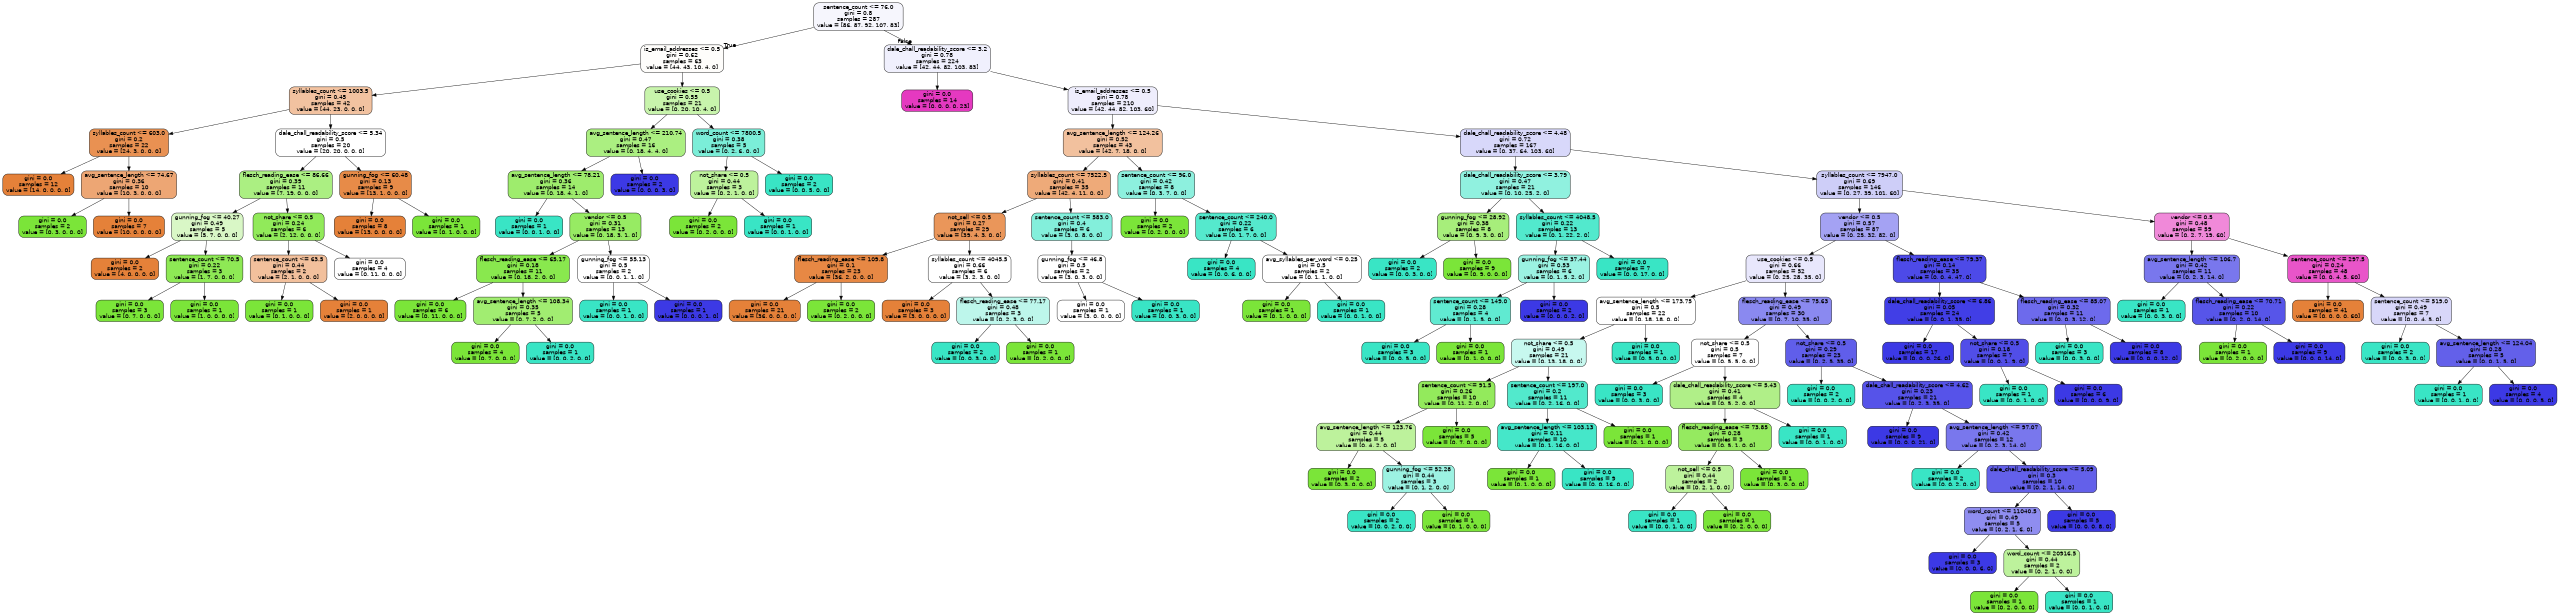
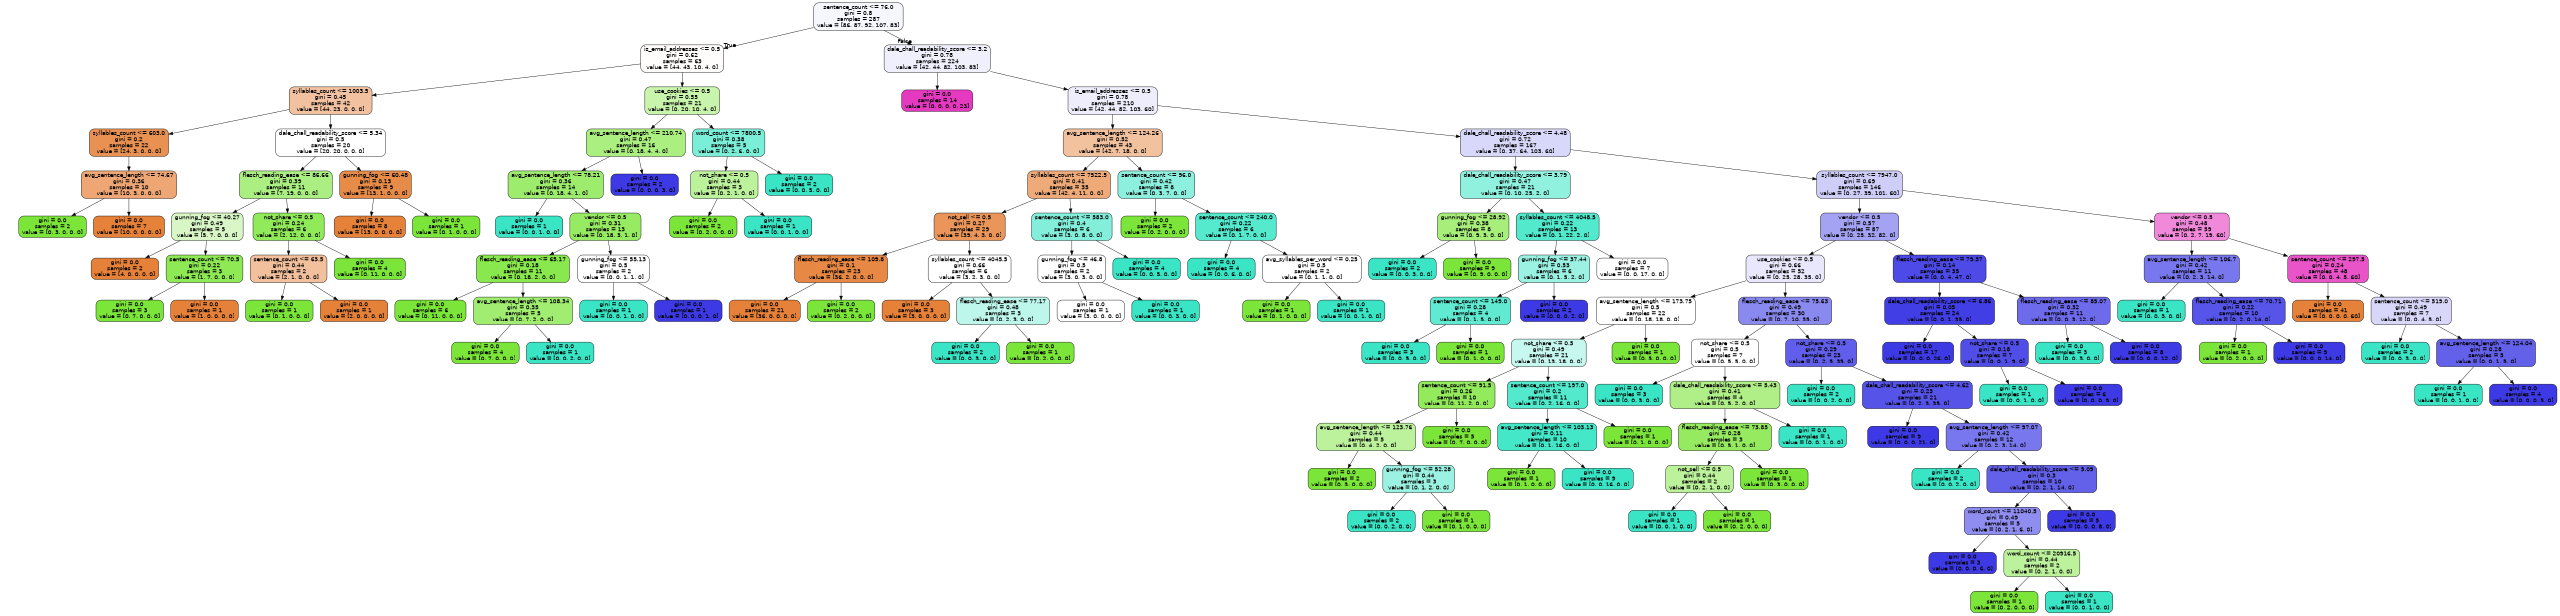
(38, 185) -> none
(370, 269) -> (370, 269)
none -> (1147, 269)
(1632, 269) -> (1632, 269)
(205, 311) -> (205, 311)
(1646, 353) -> (1646, 353)
